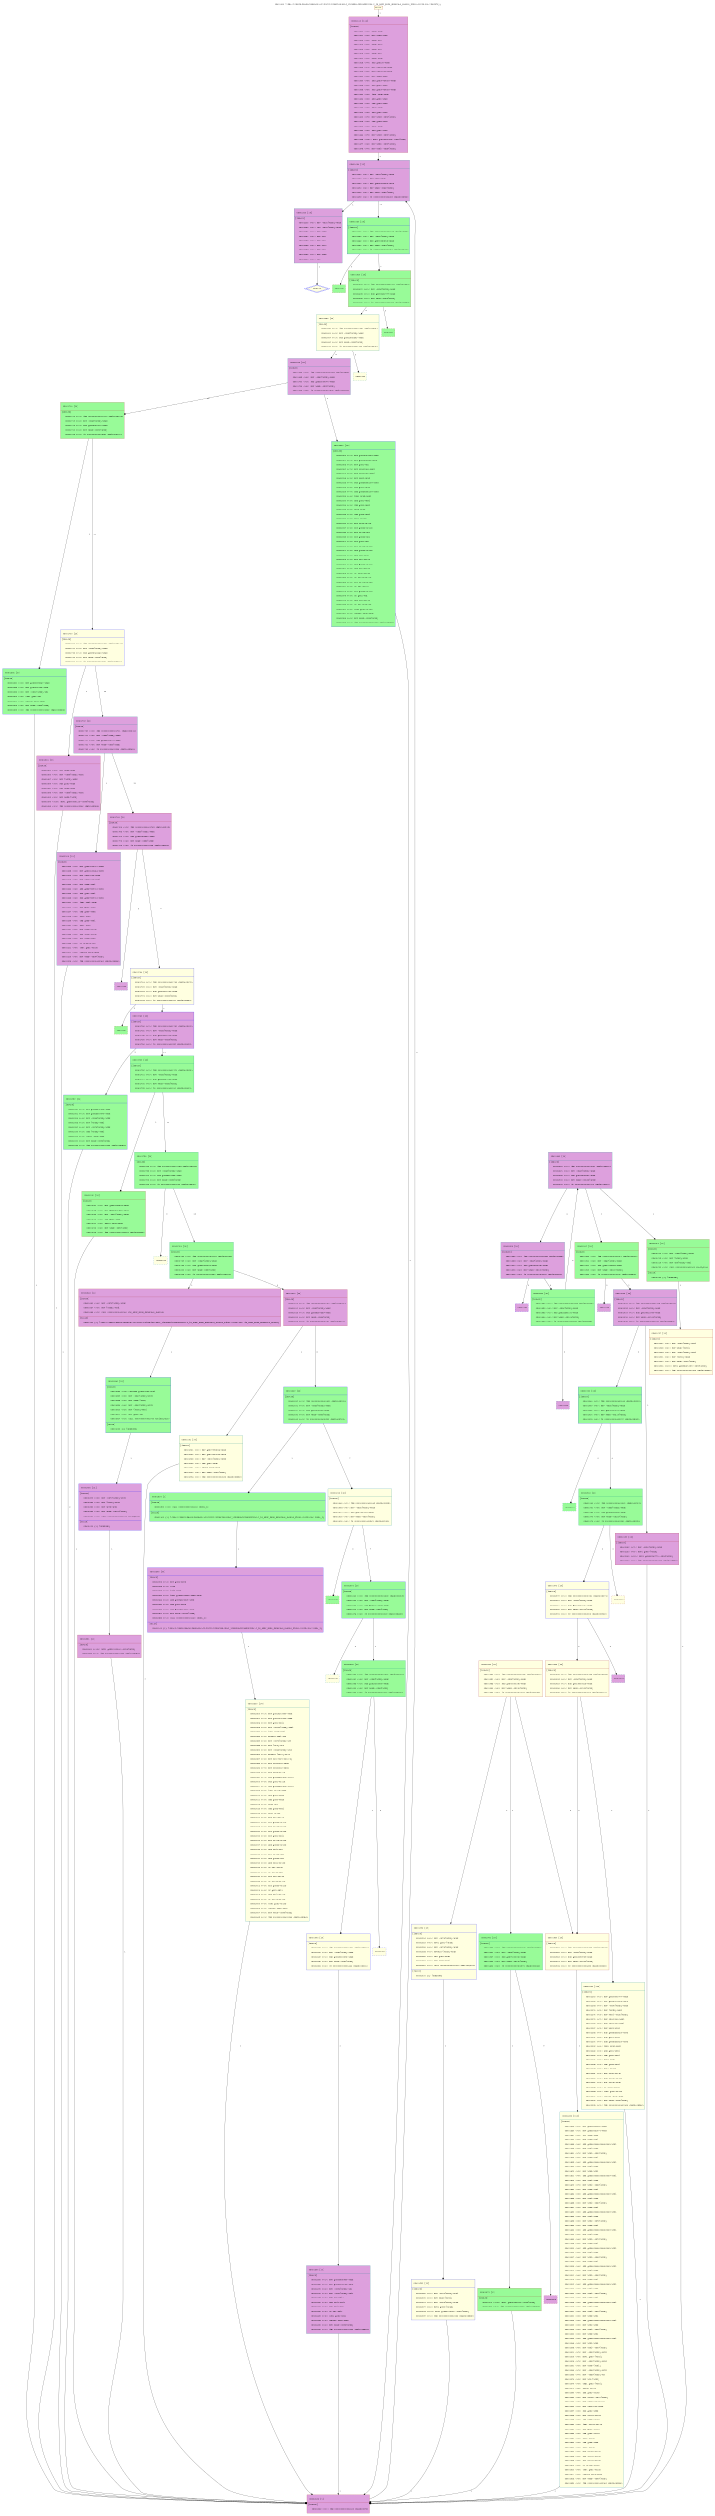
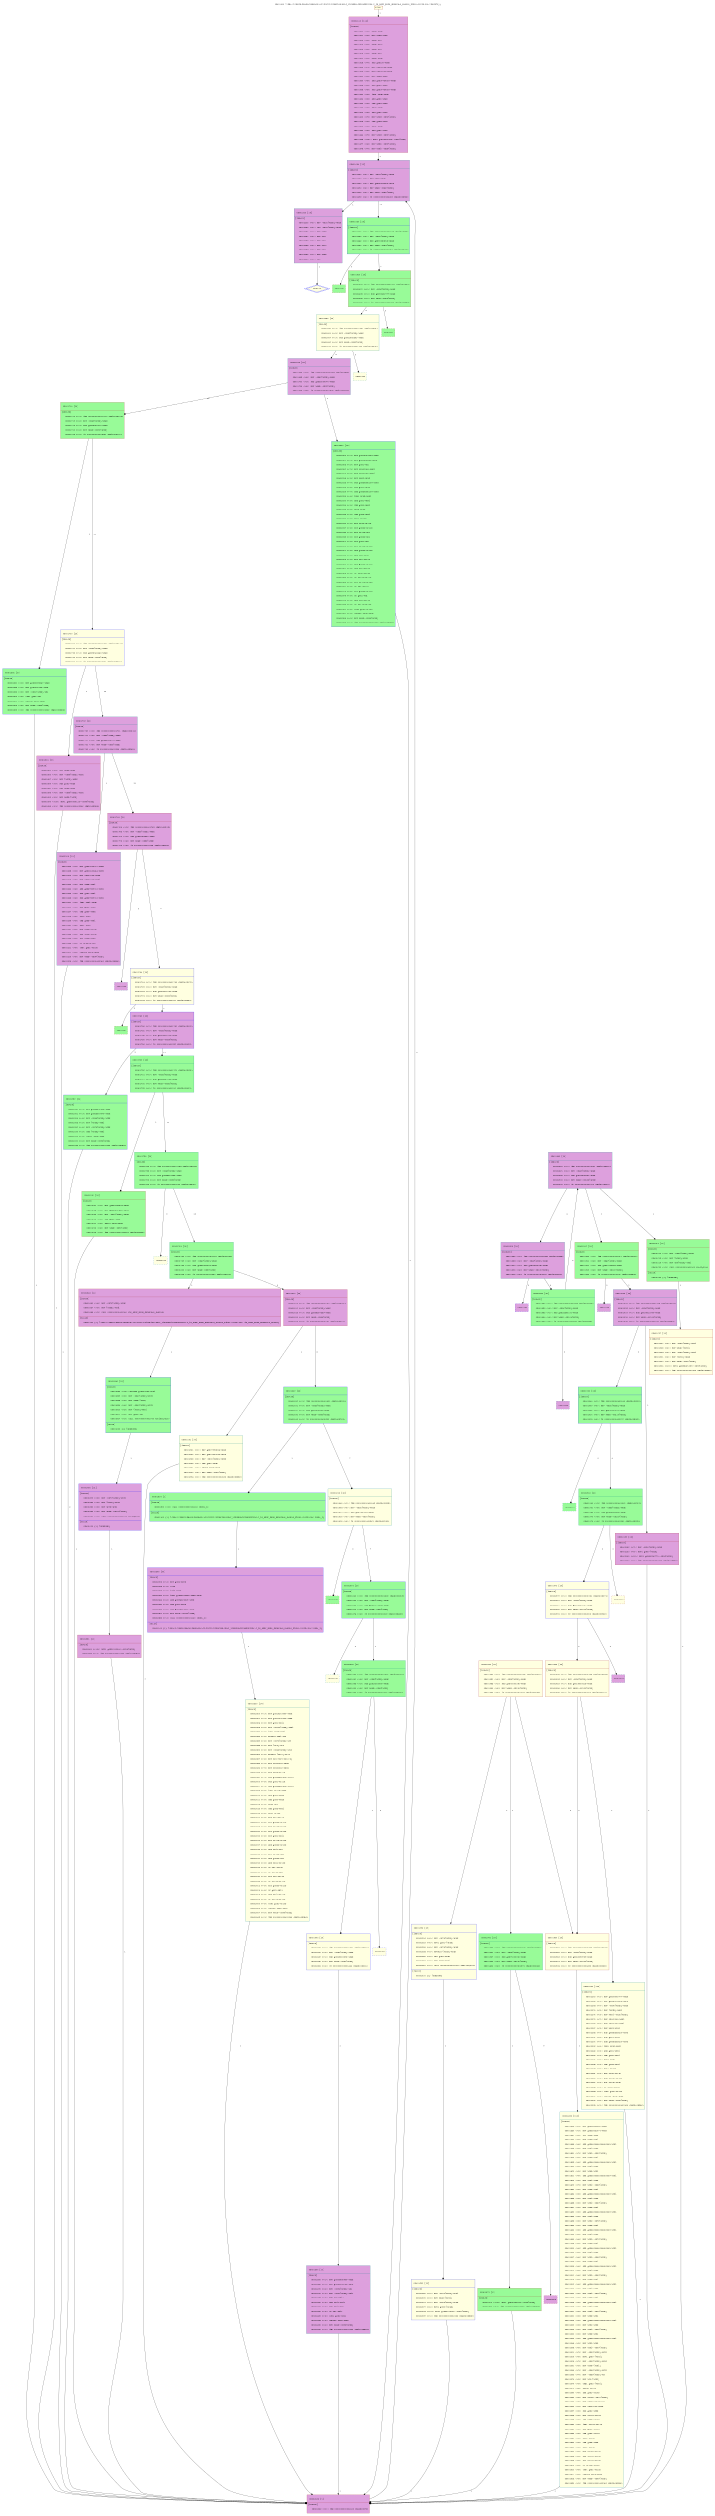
(378, 8) -> (378, 8)
